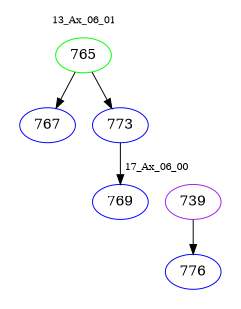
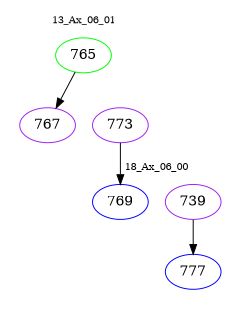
(100, 86) -> none
(48, 125) -> (48, 125)
(120, 125) -> (120, 125)
(157, 167) -> (157, 167)
(193, 272) -> (193, 272)
